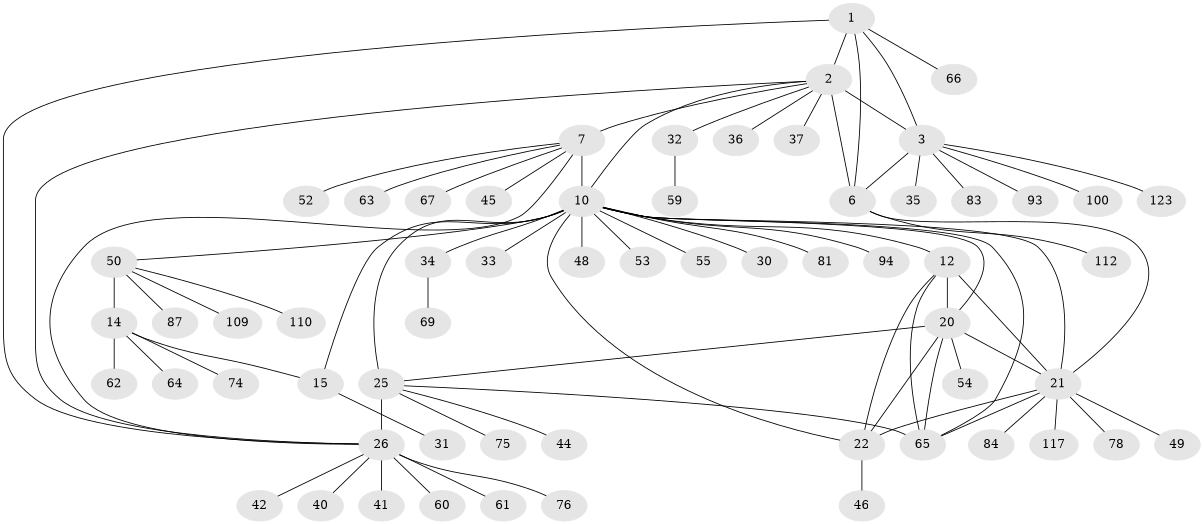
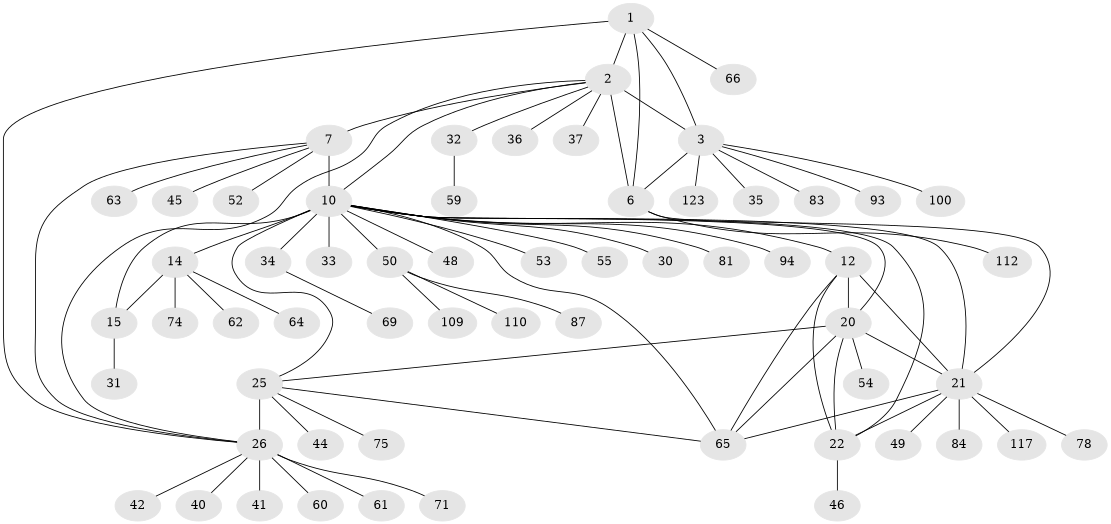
(428, 201) -> none
(114, 293) -> (249, 233)
(564, 506) -> (442, 506)
